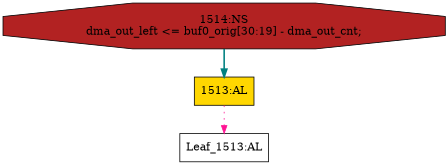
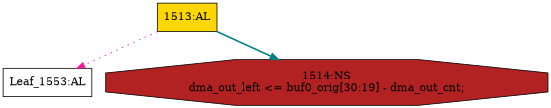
(224, 59) -> (244, 44)
(224, 148) -> (47, 82)
